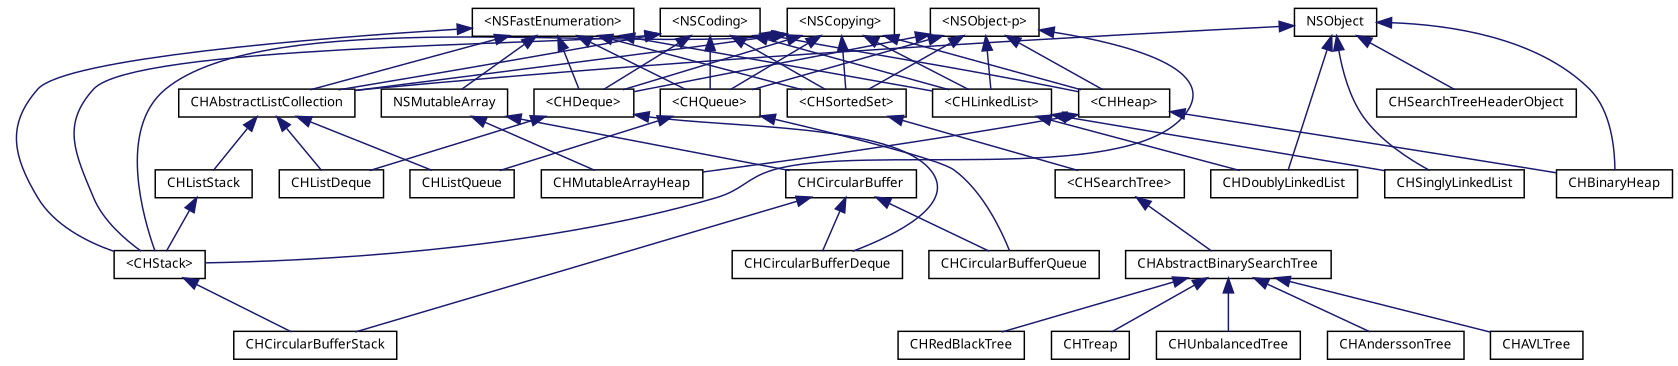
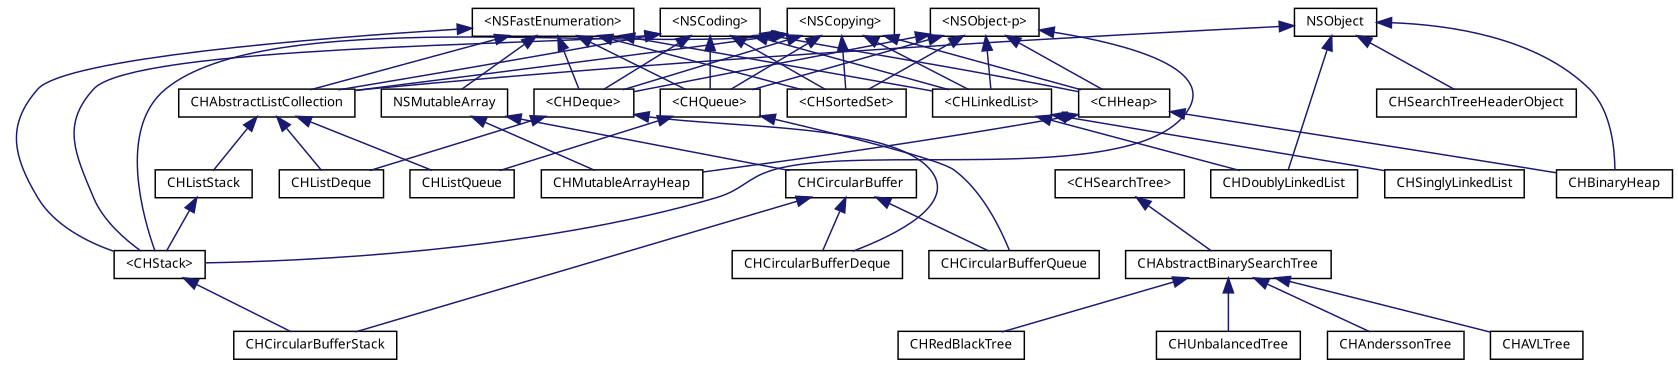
(1368, 123) -> none
(991, 146) -> none
(1090, 345) -> none
